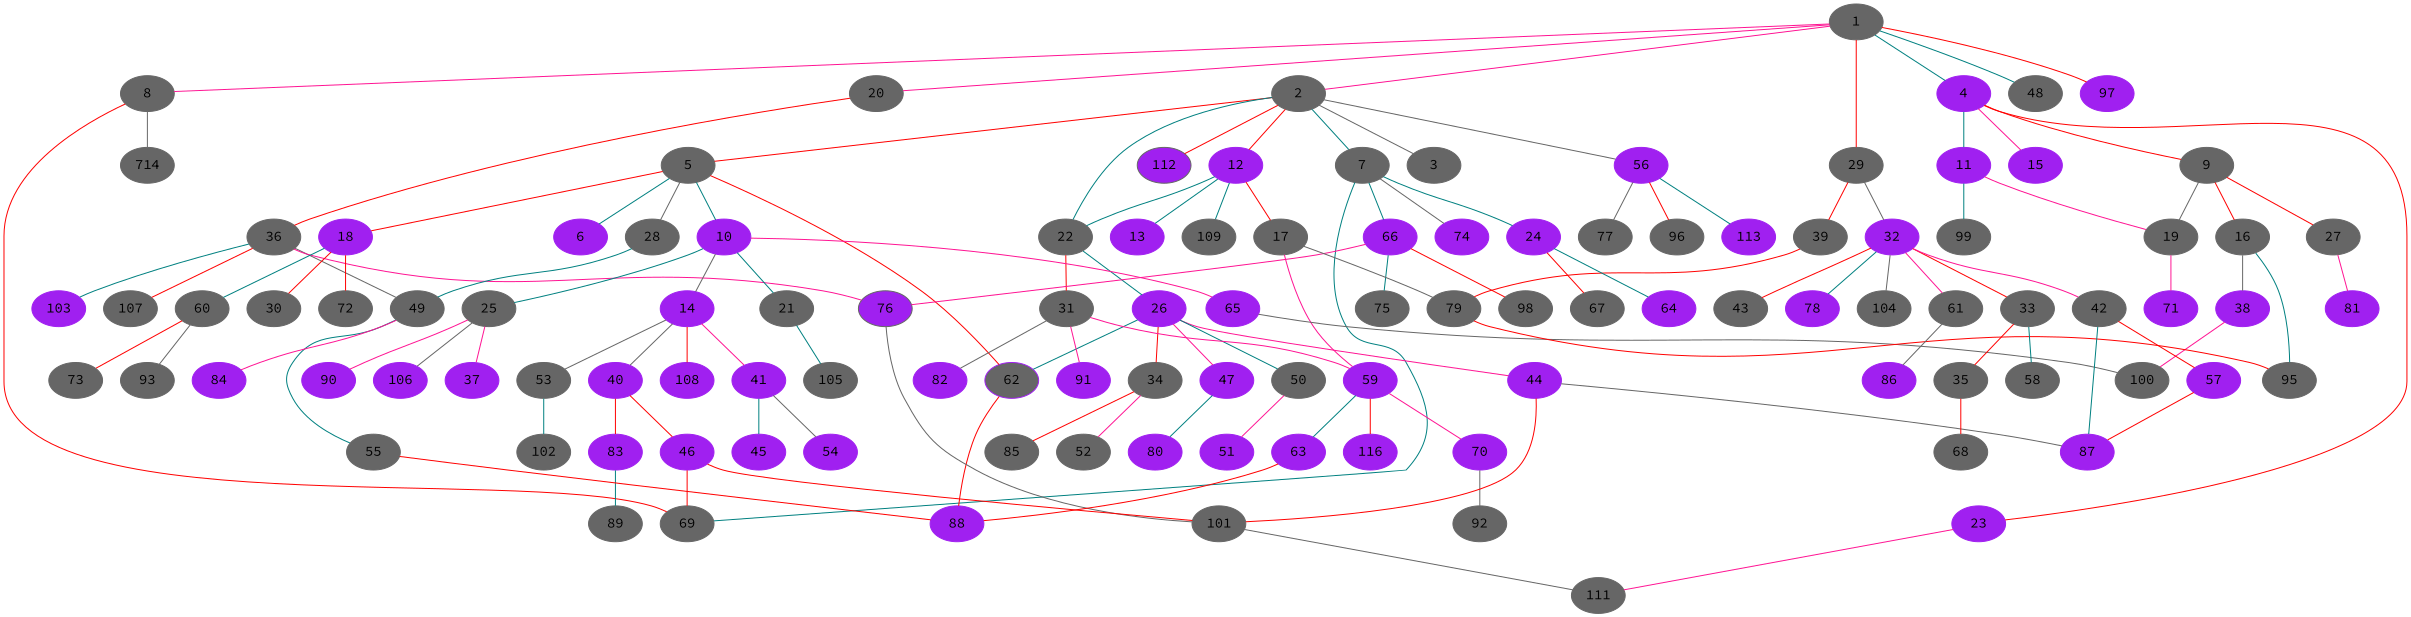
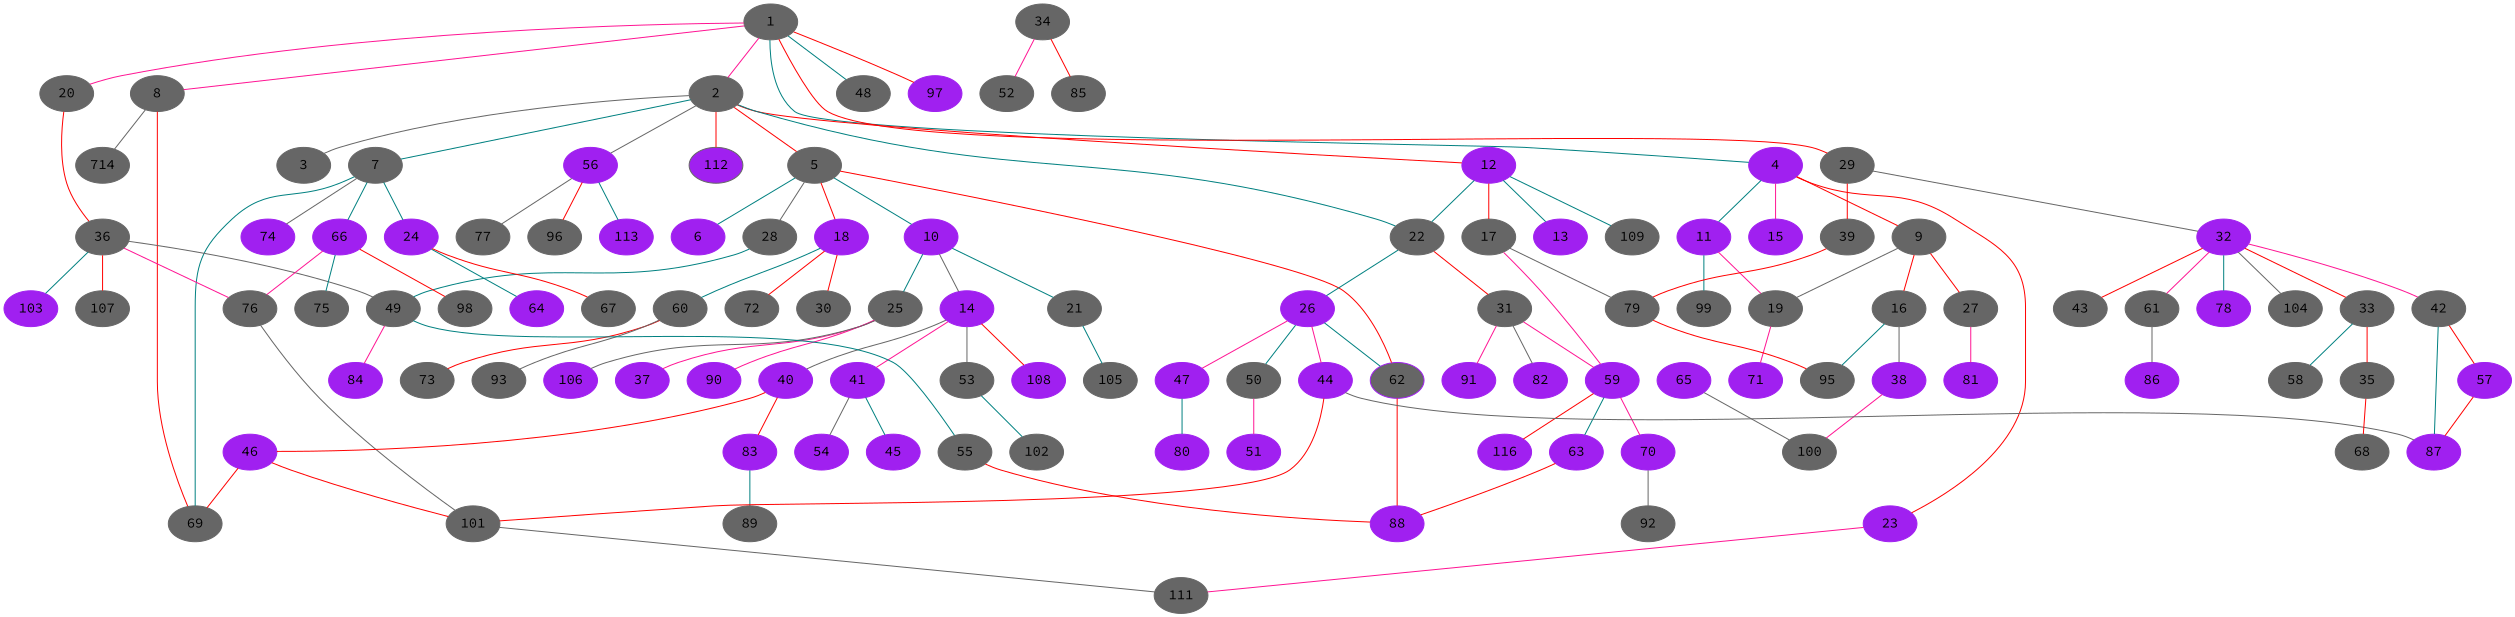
(984, 253) -> none
(885, 309) -> (250, 309)
(1157, 345) -> none
